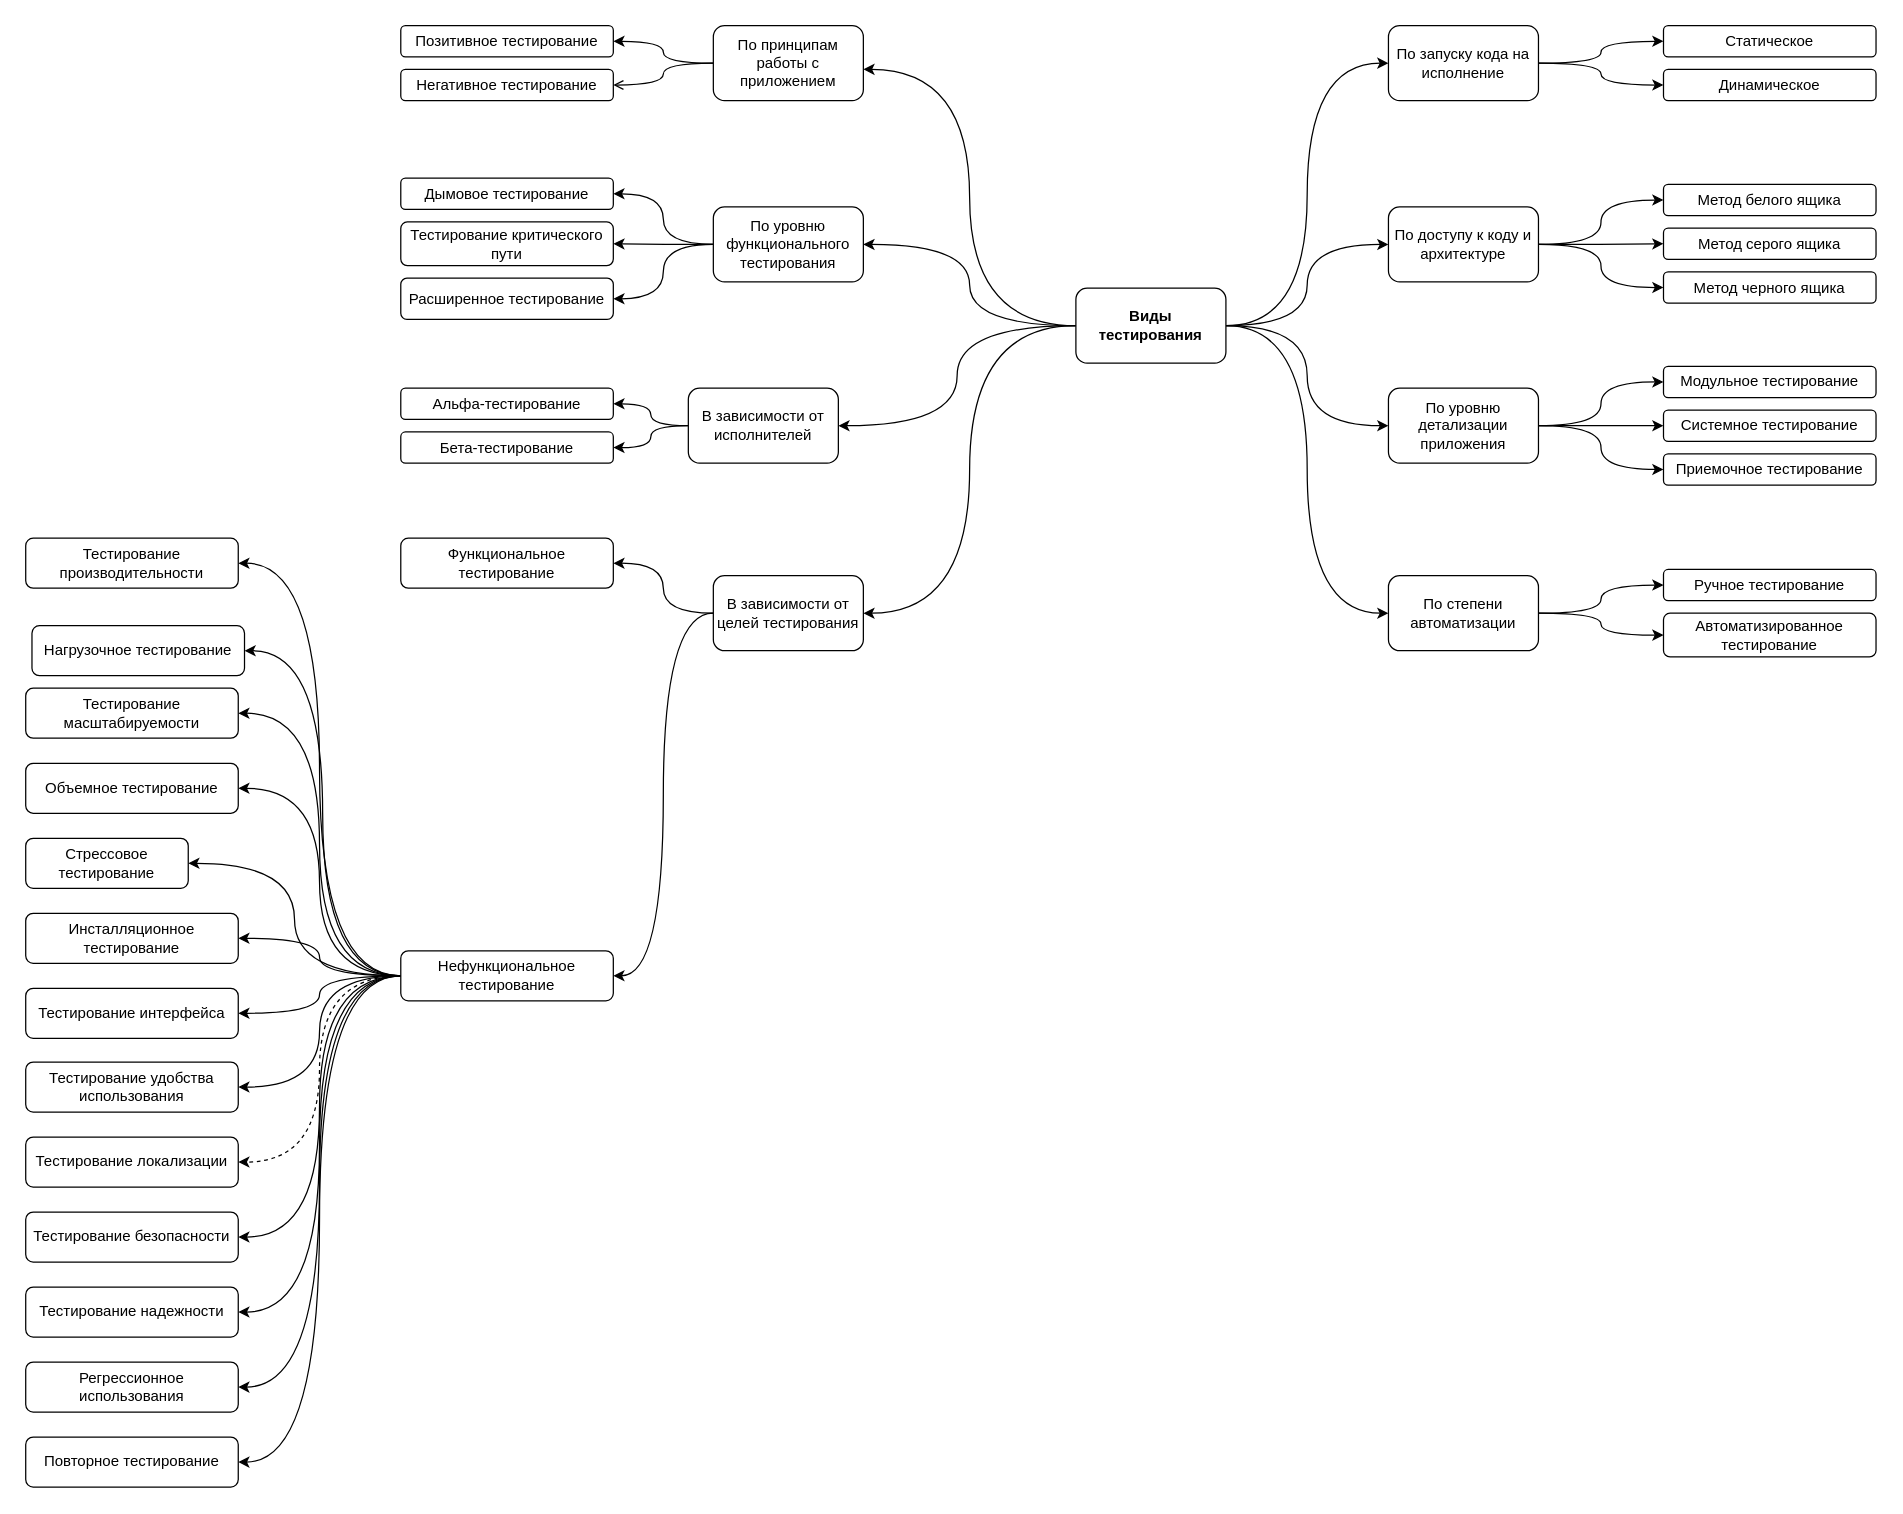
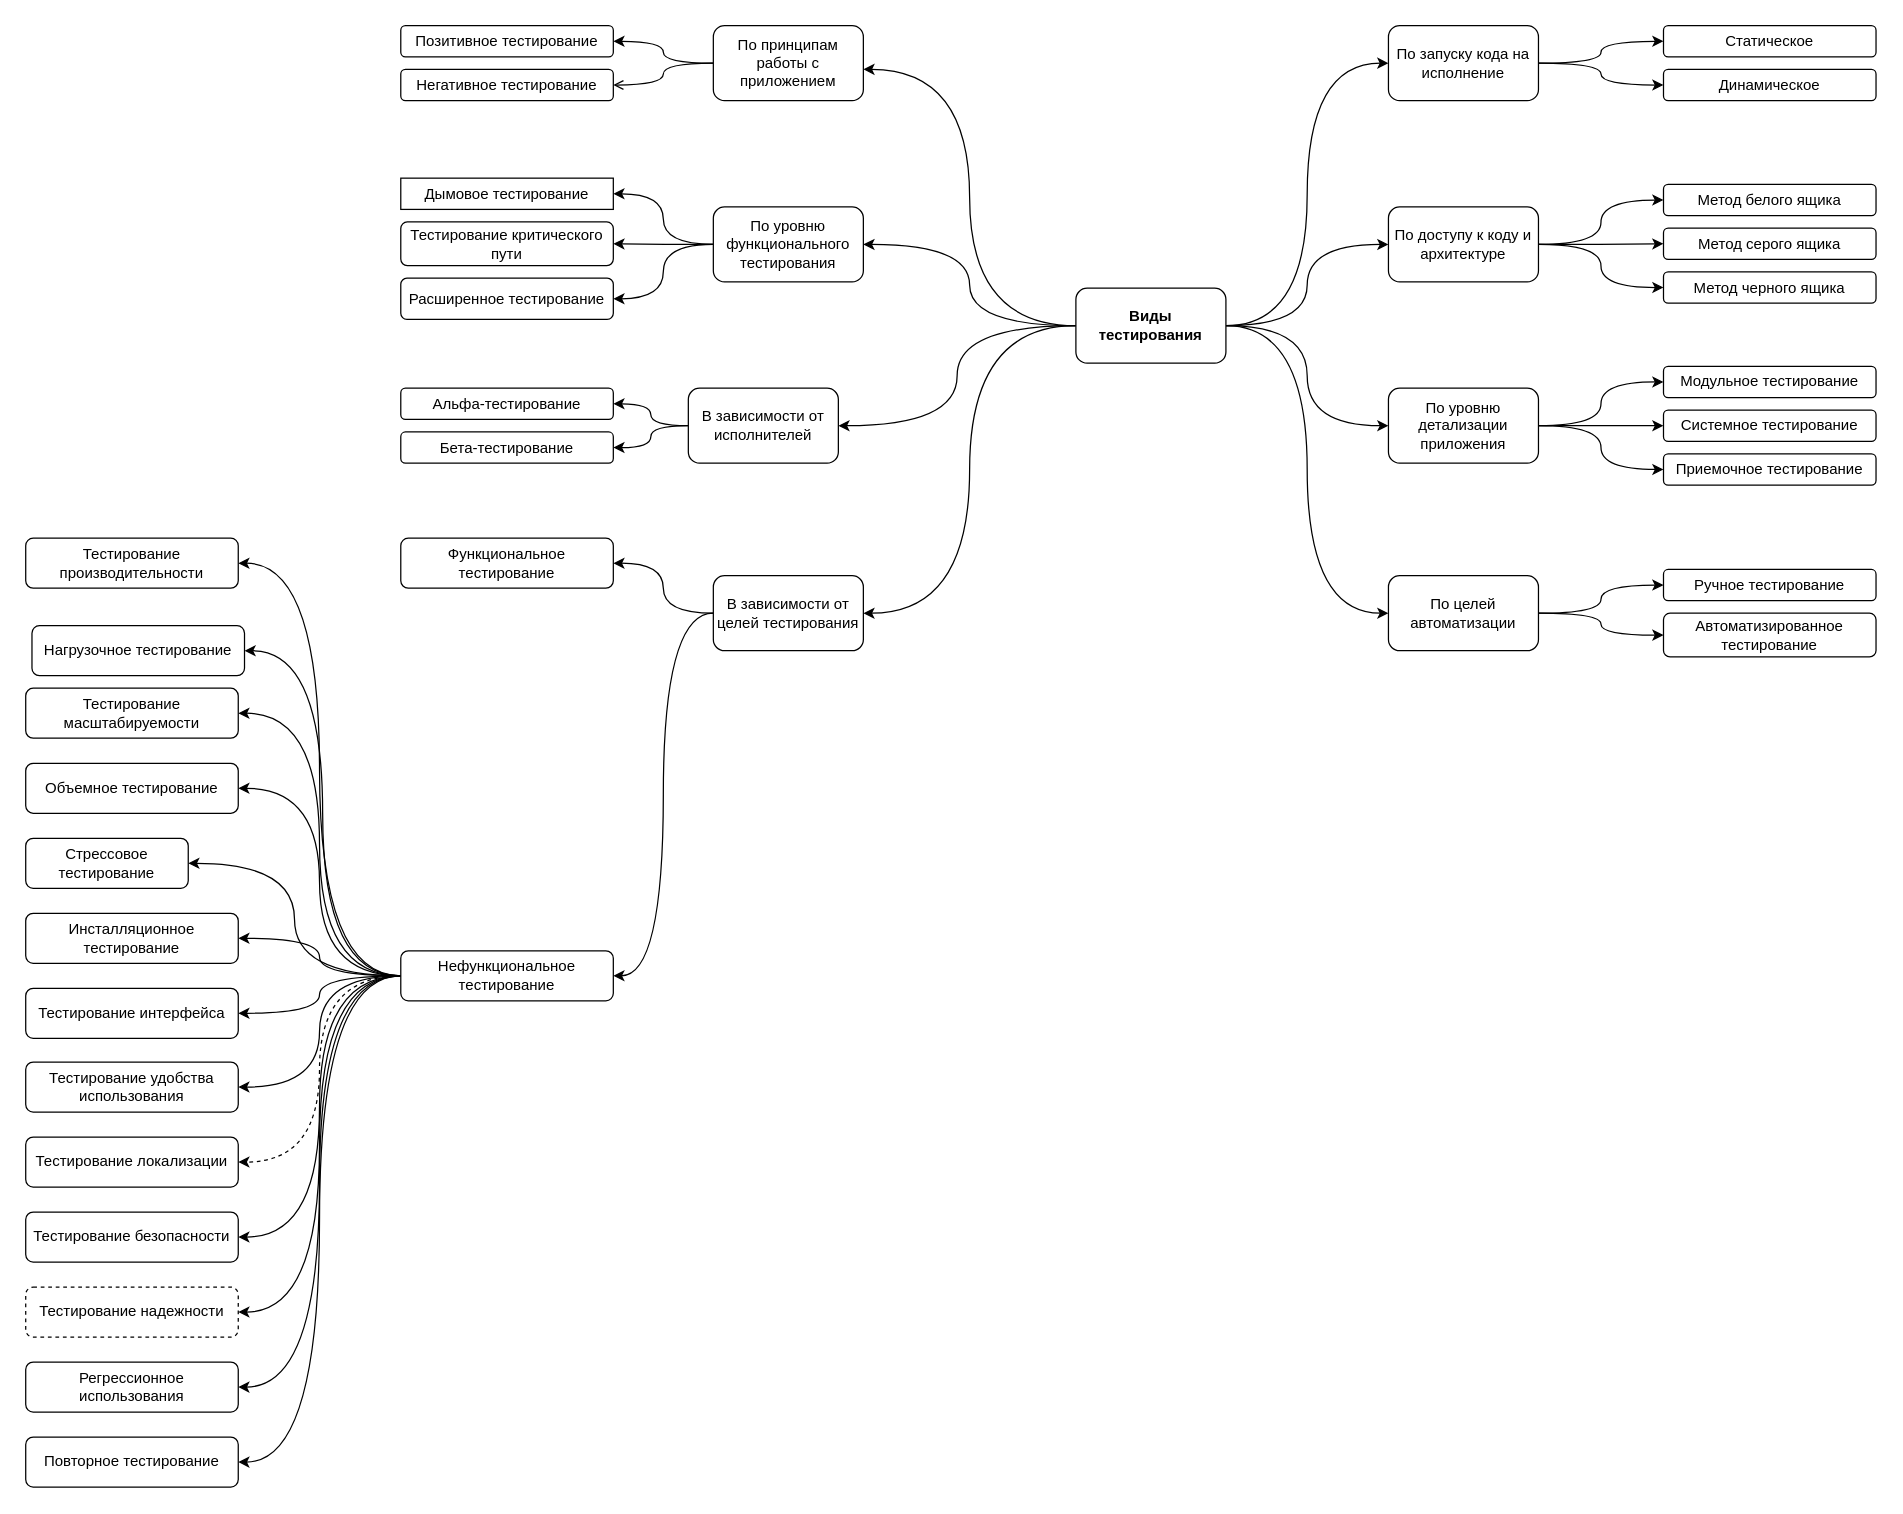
(507, 194) -> (507, 194)
(1463, 613) -> (1463, 613)
(132, 1312) -> (132, 1312)
